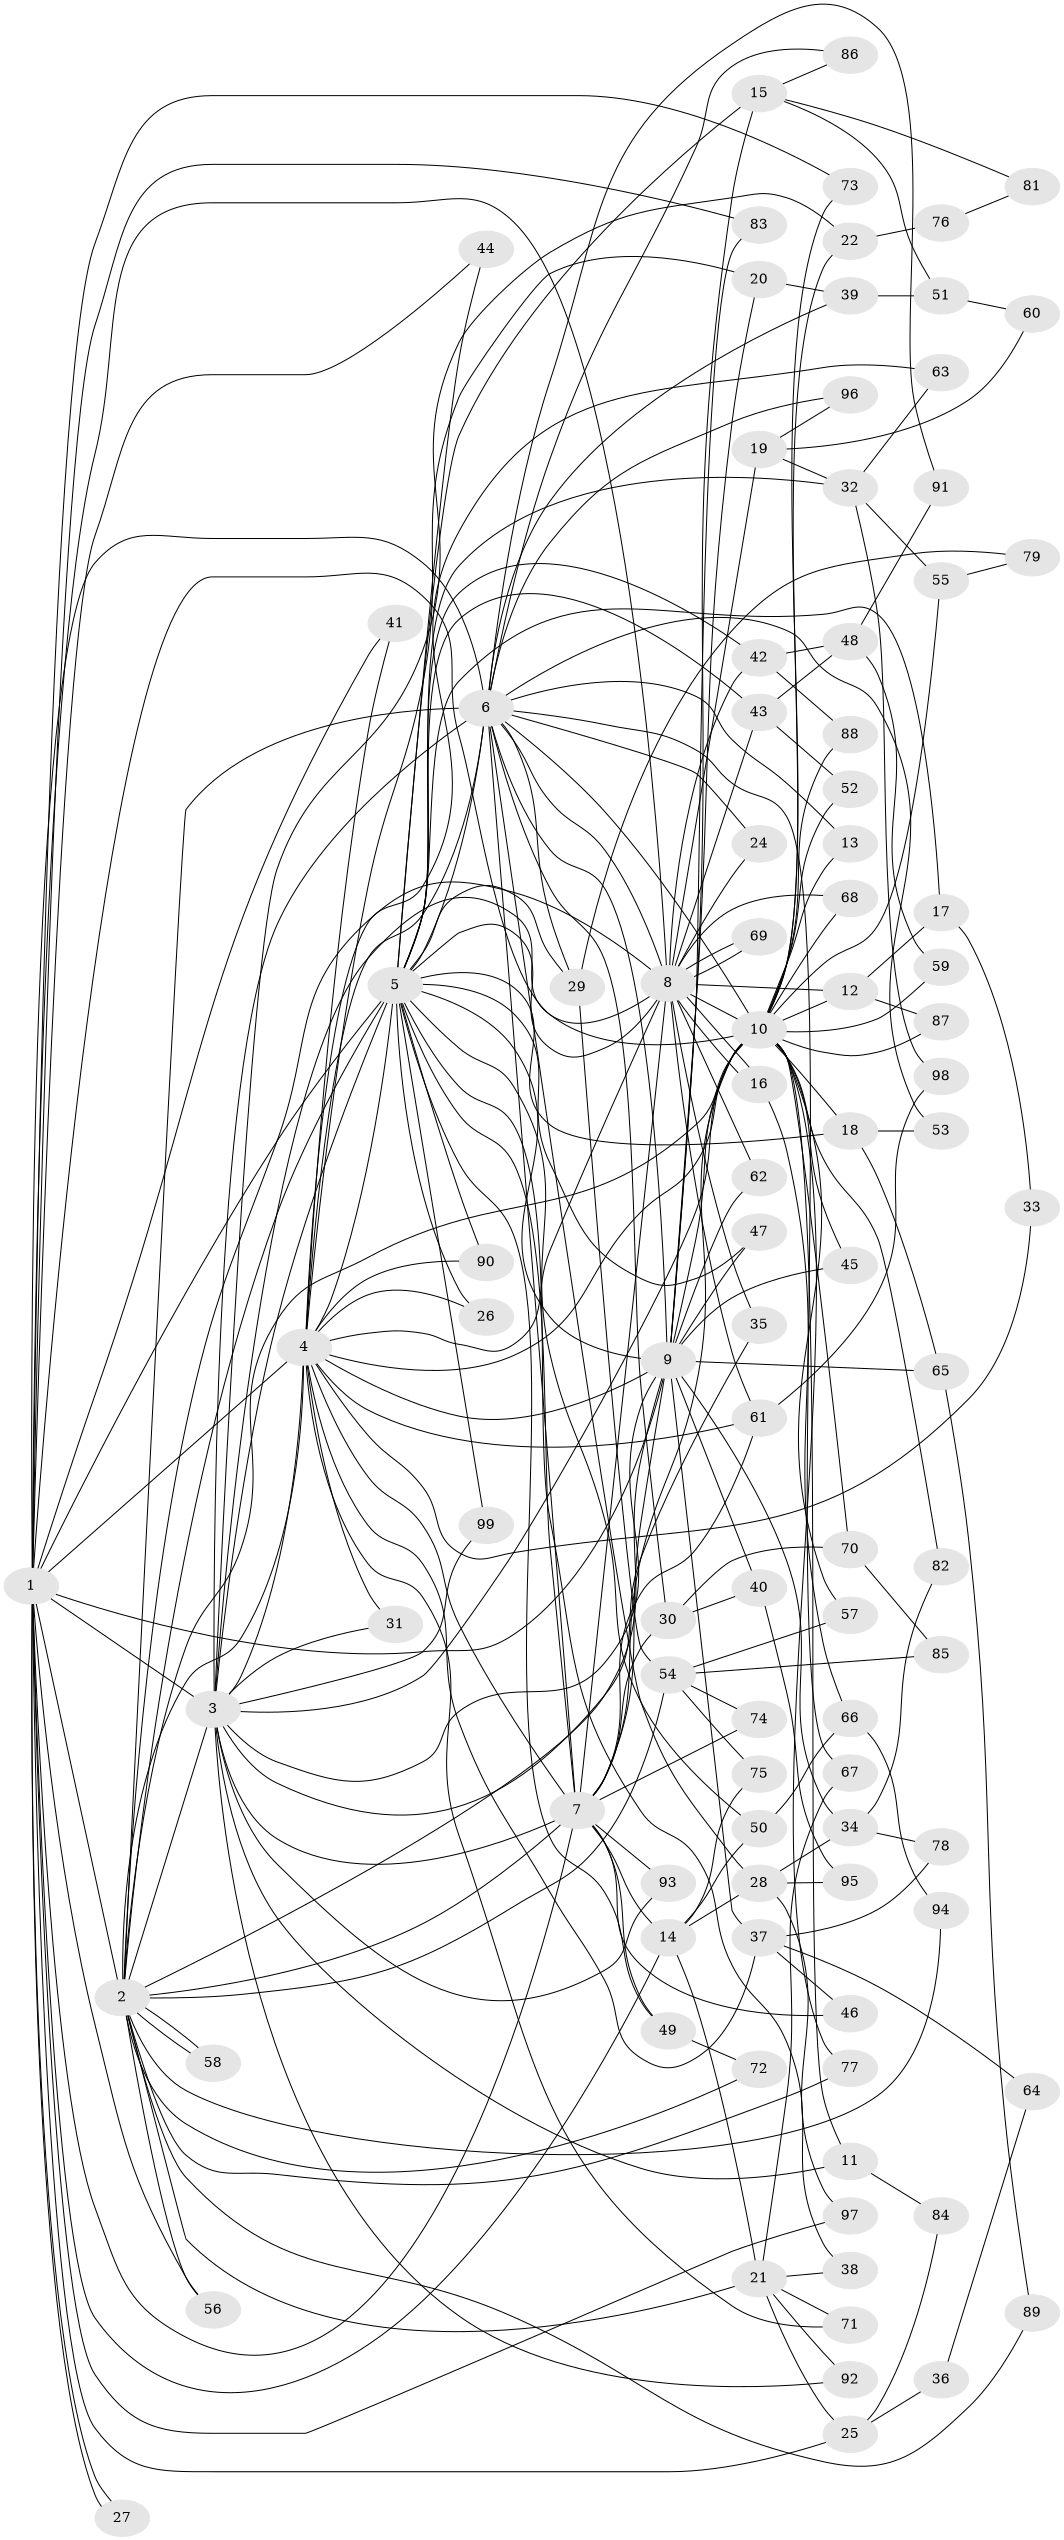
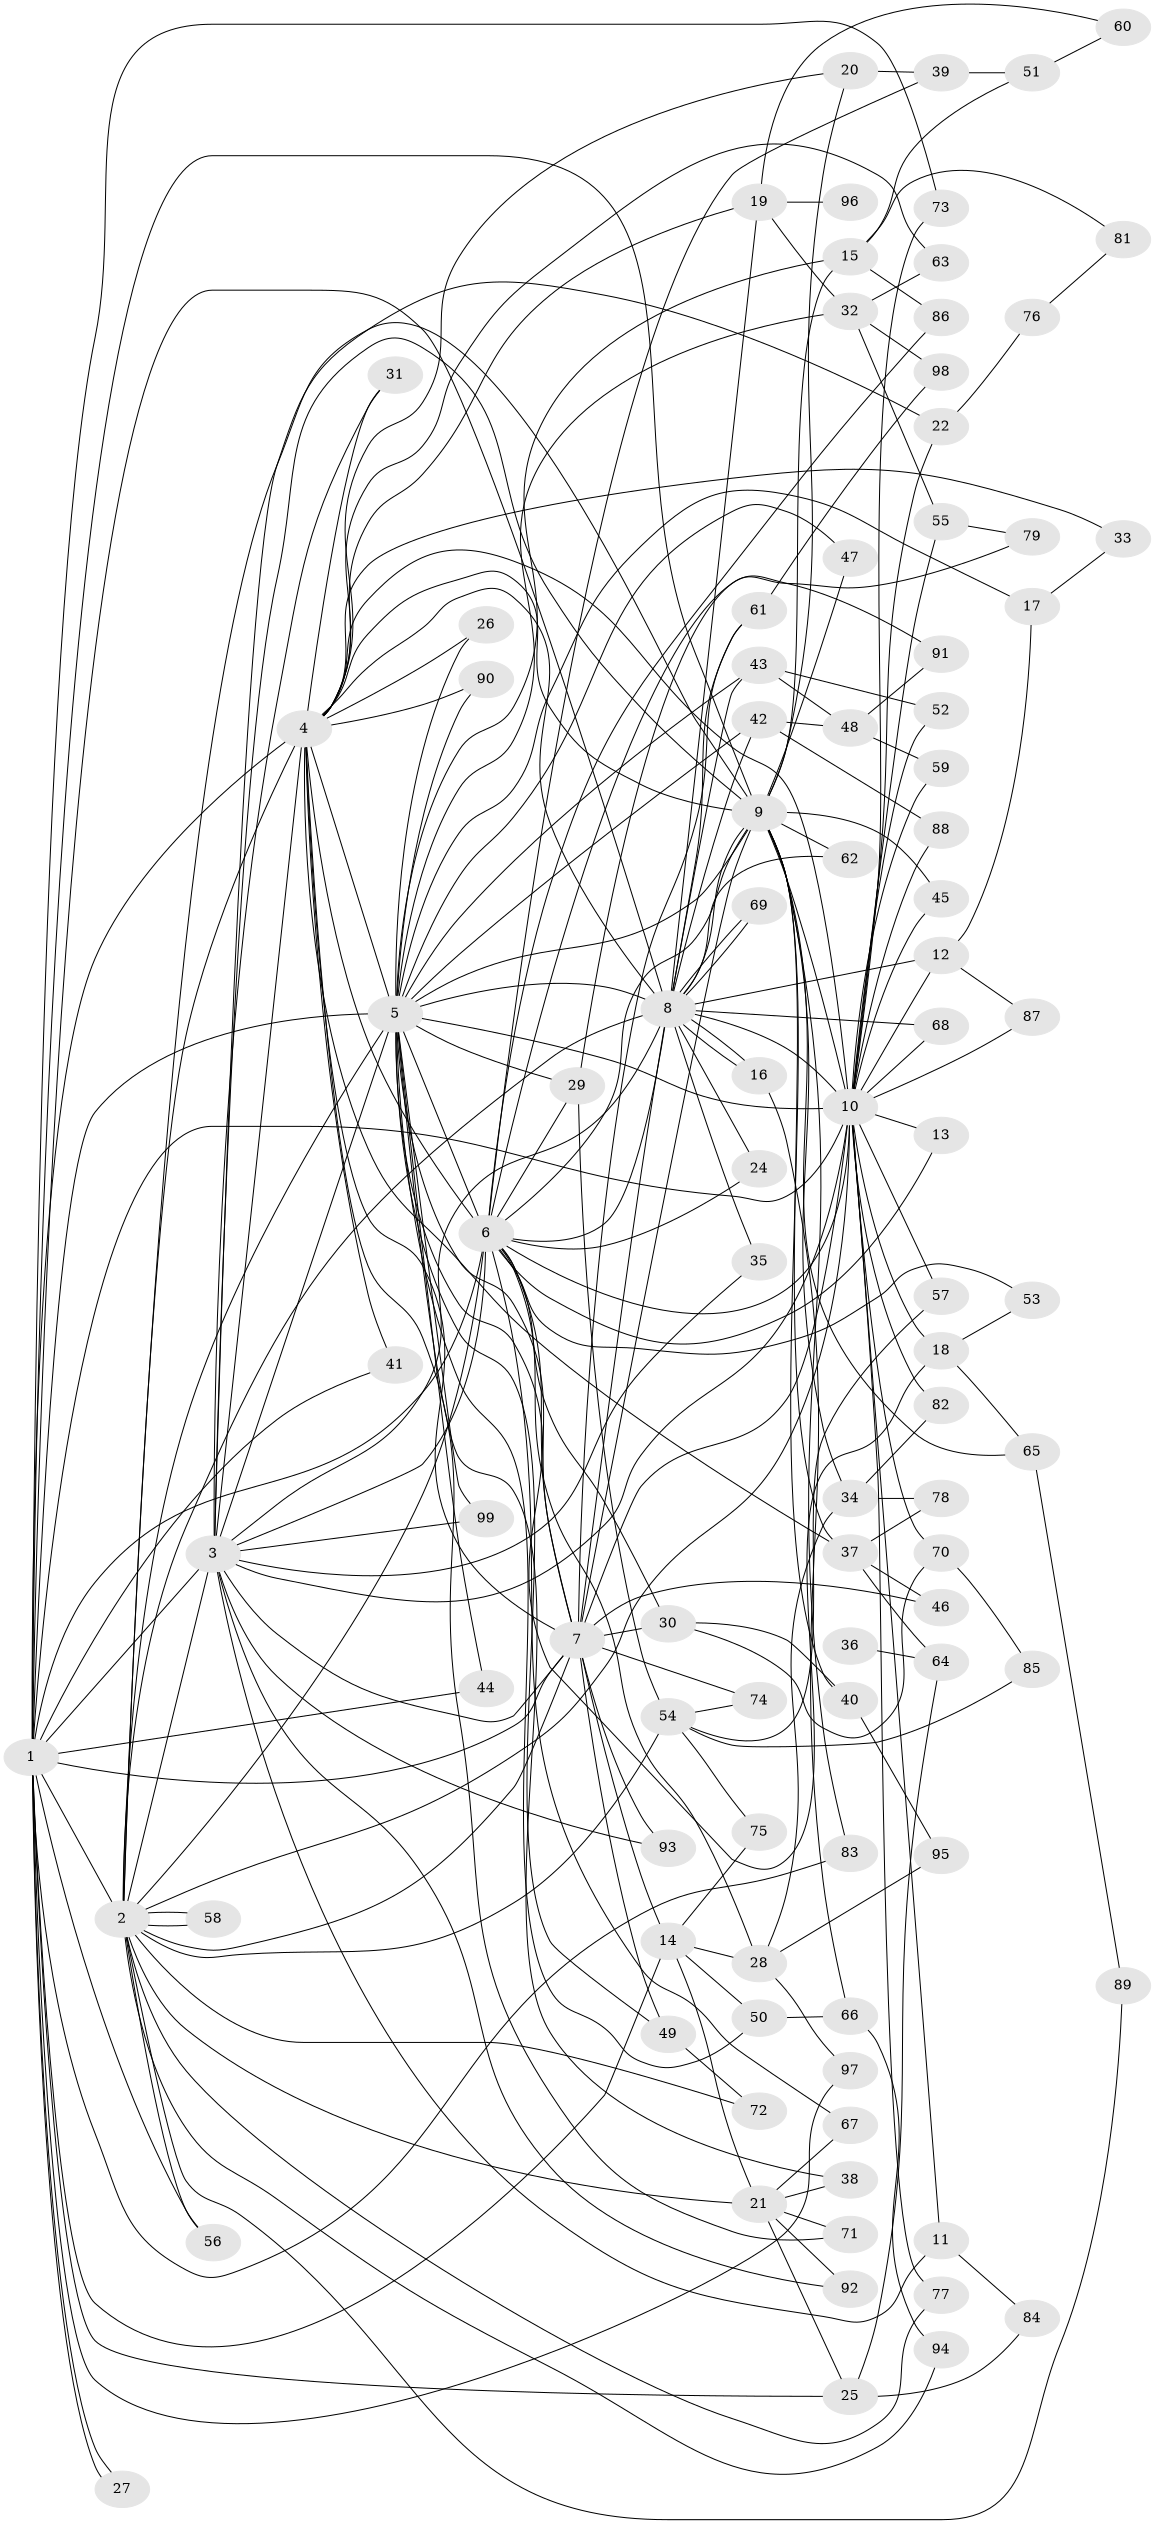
(586, 503) -> none
none -> (714, 911)
none -> (614, 1061)
(514, 1446) -> (457, 429)
(896, 2407) -> (903, 2031)
